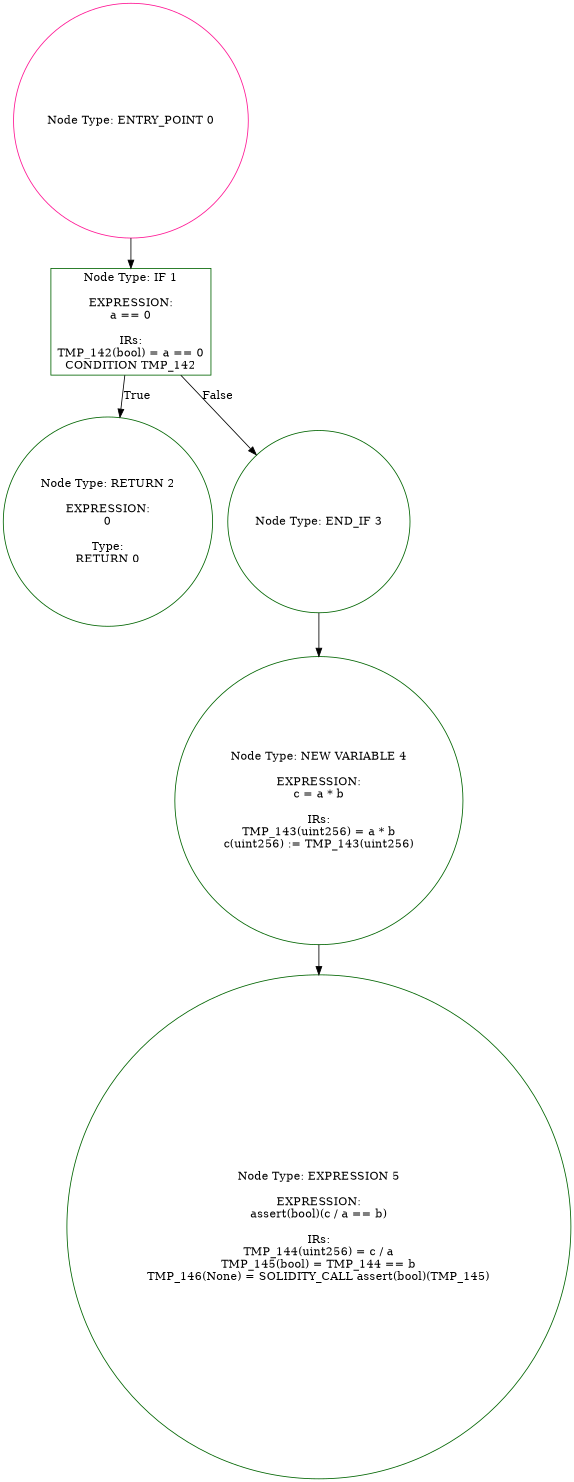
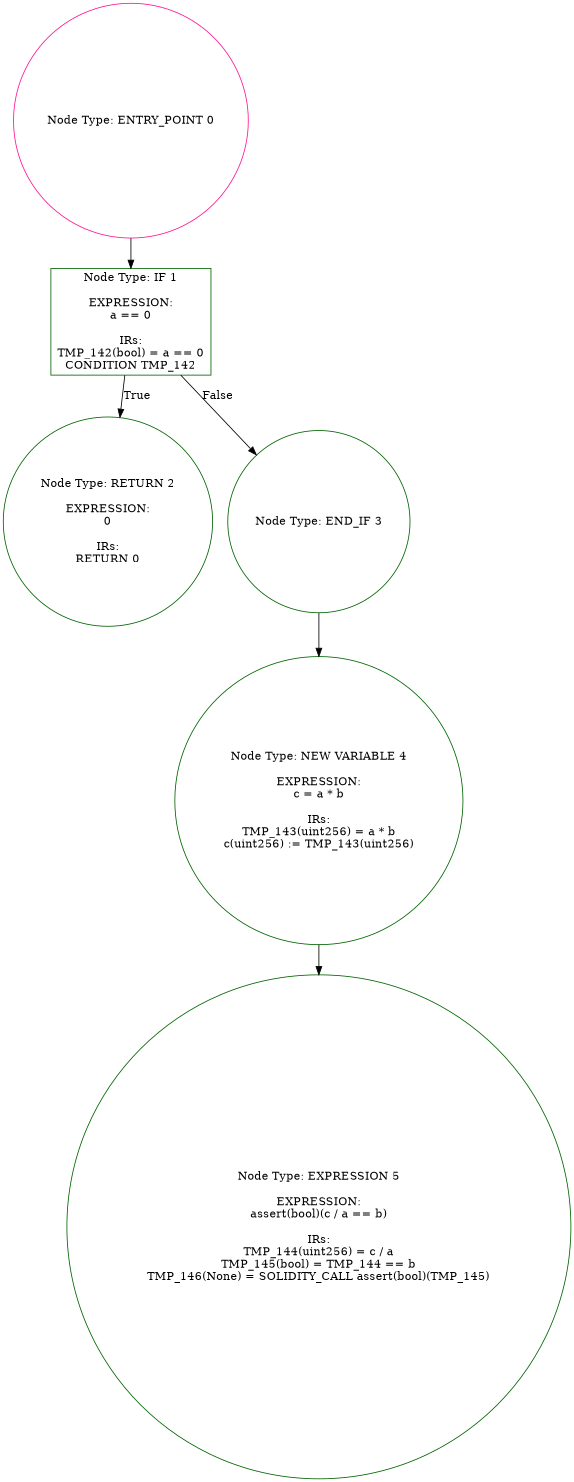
(108, 522) -> (108, 522)
